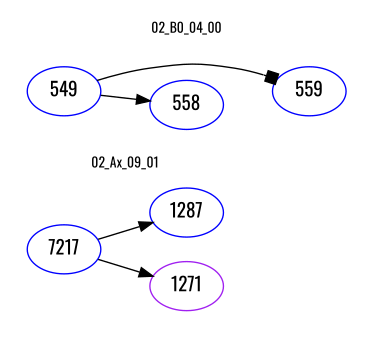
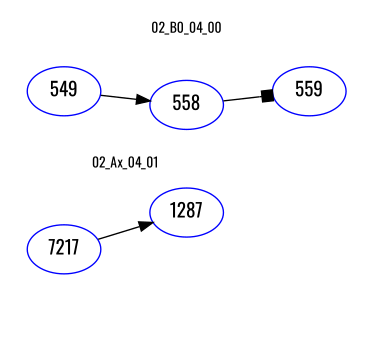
(180, 65) -> (241, 99)
(125, 164) -> (125, 164)
(187, 286) -> none
